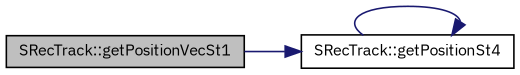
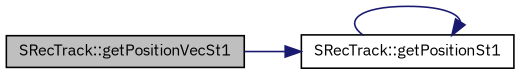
(408, 52) -> (408, 52)
